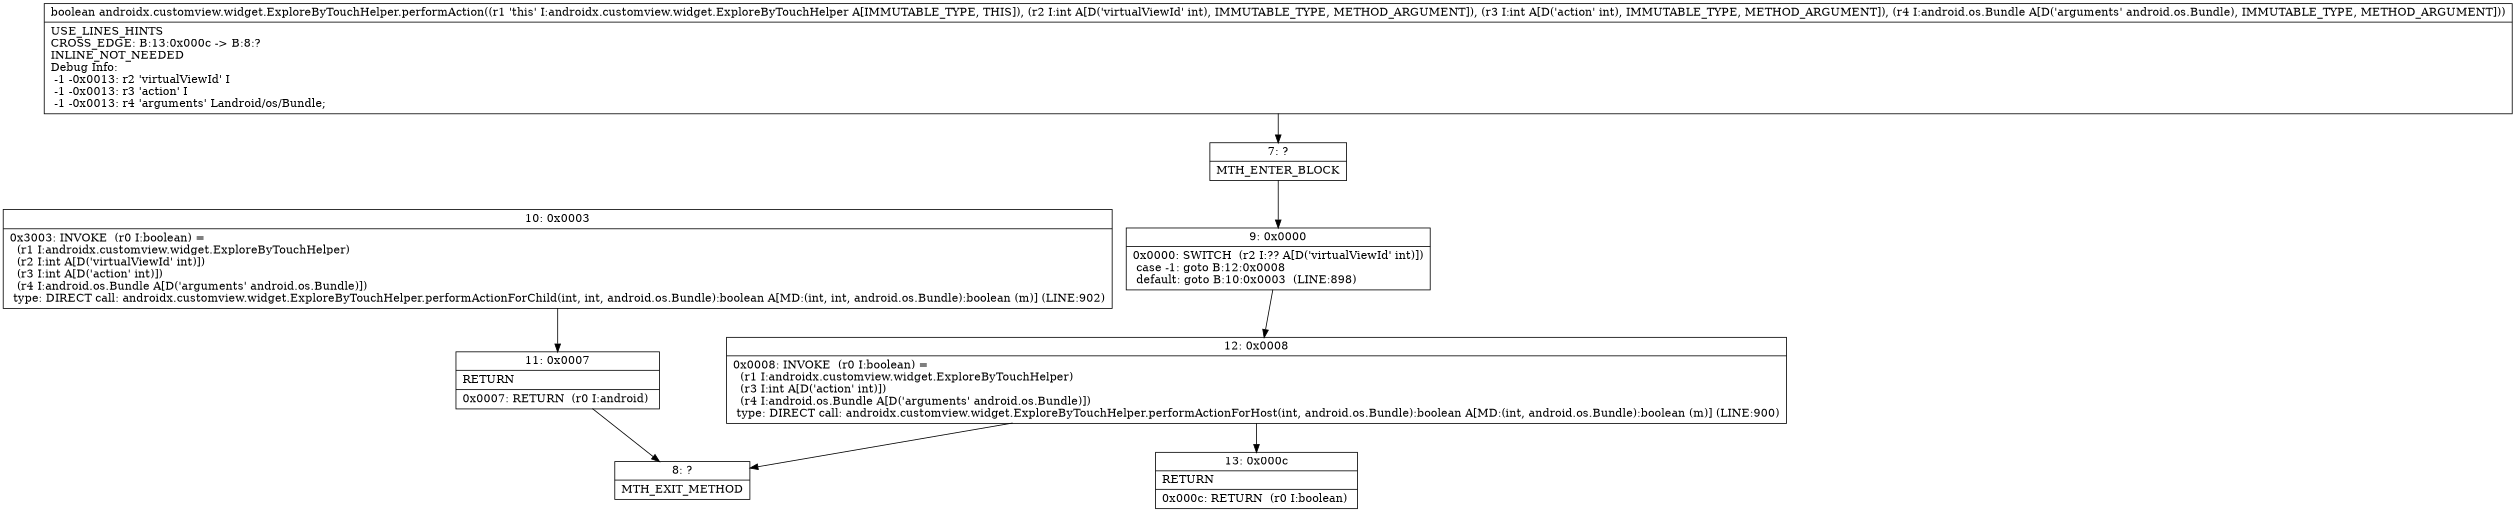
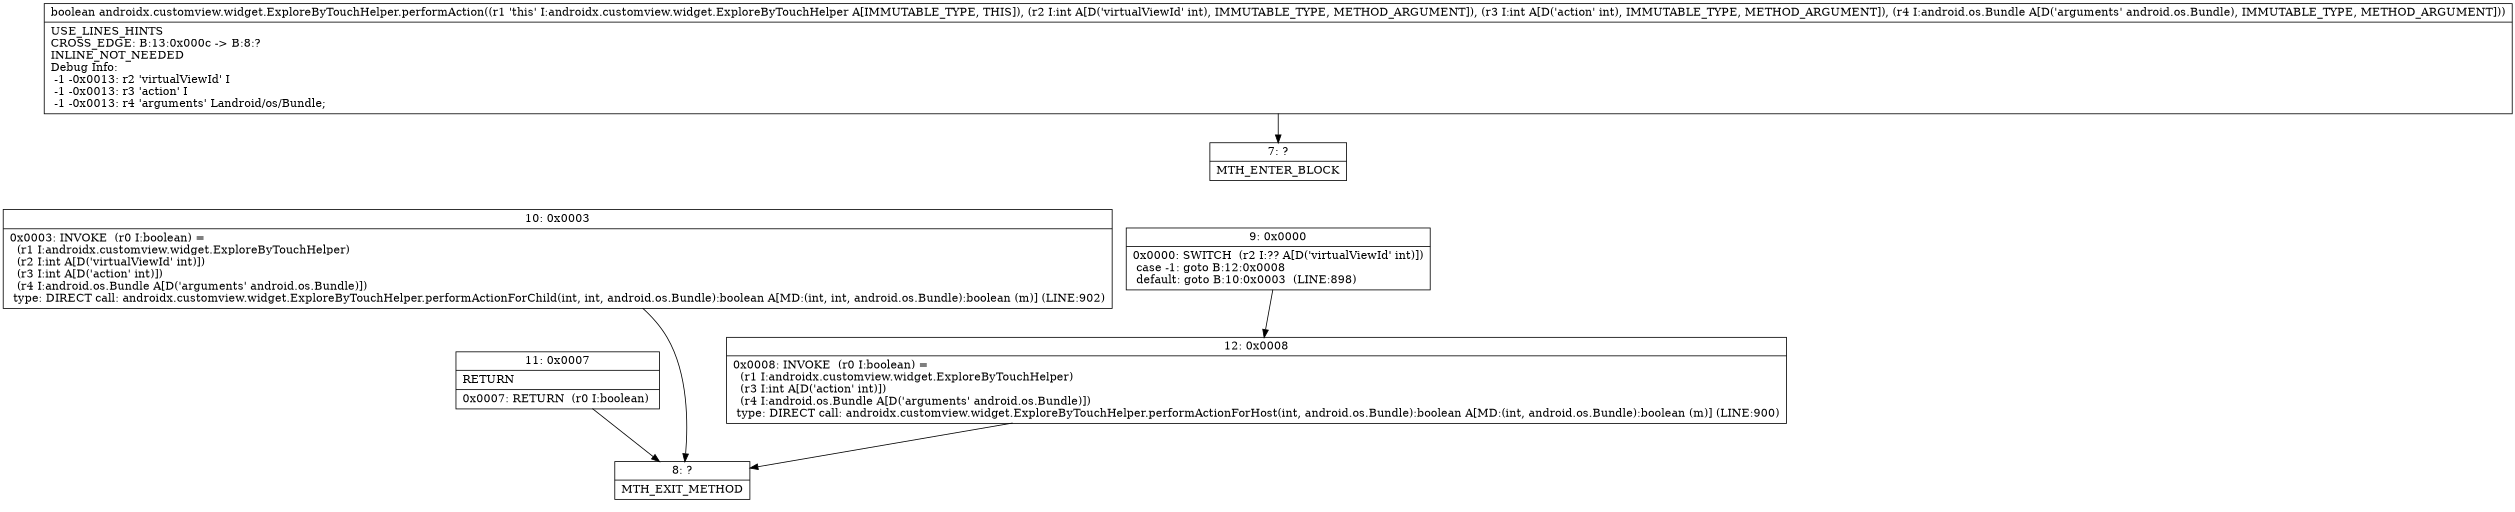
(1278, 200) -> none
(109, 238) -> (109, 238)
(558, 326) -> (681, 375)
(557, 399) -> (558, 399)
(1257, 480) -> none
